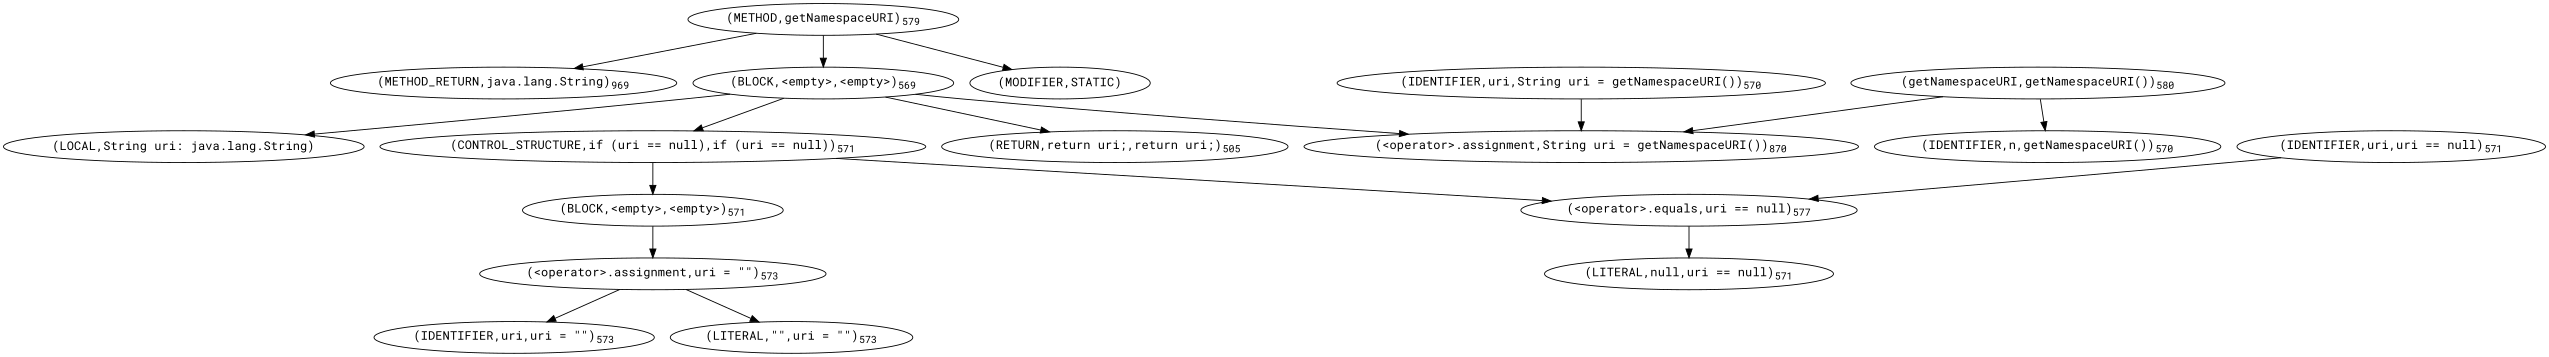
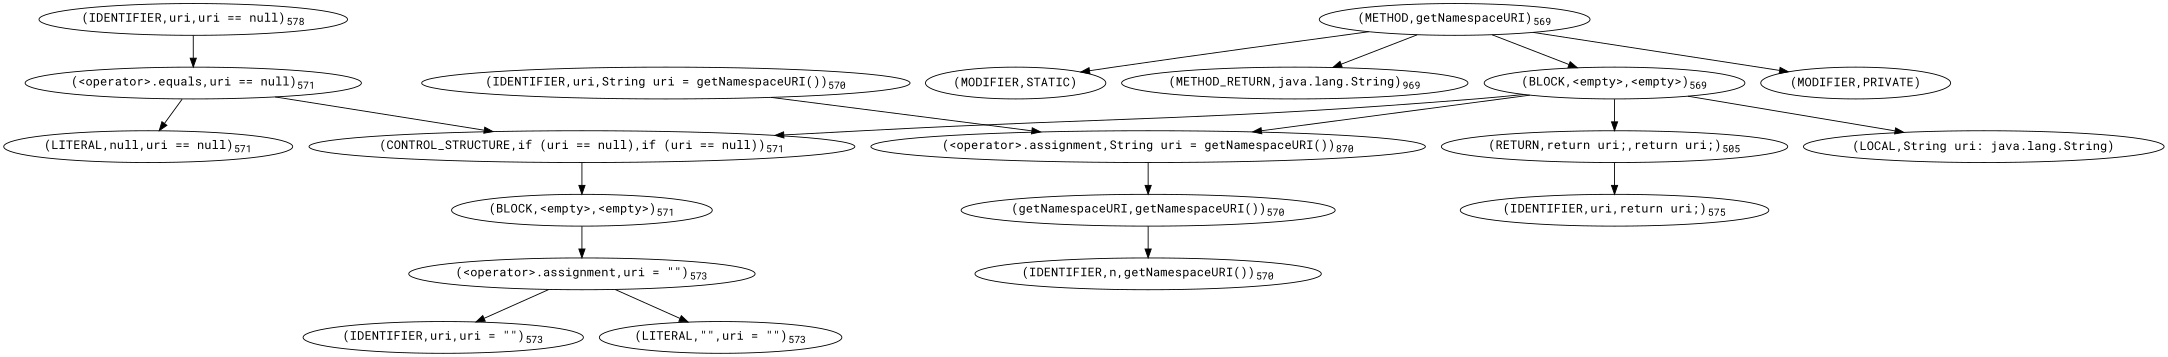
(911, 18) -> (1543, 18)
(2166, 82) -> (1276, 209)
none -> (1856, 83)
(1818, 114) -> (1148, 174)
(2494, 145) -> (296, 18)
(1189, 180) -> (380, 114)
(1802, 209) -> (306, 82)
none -> (1615, 210)
